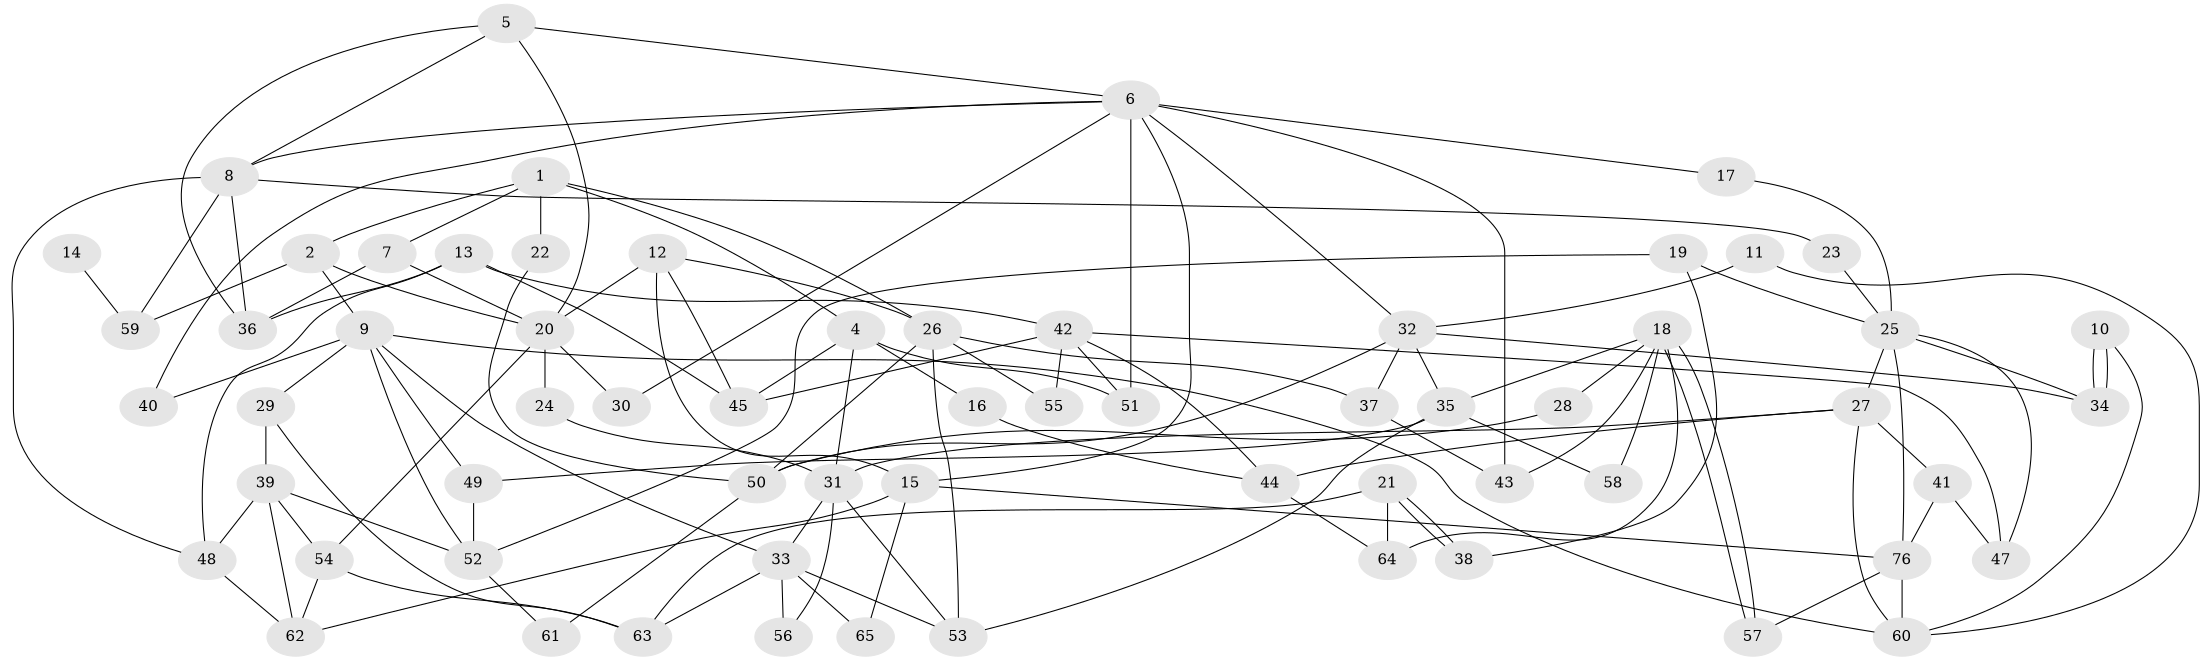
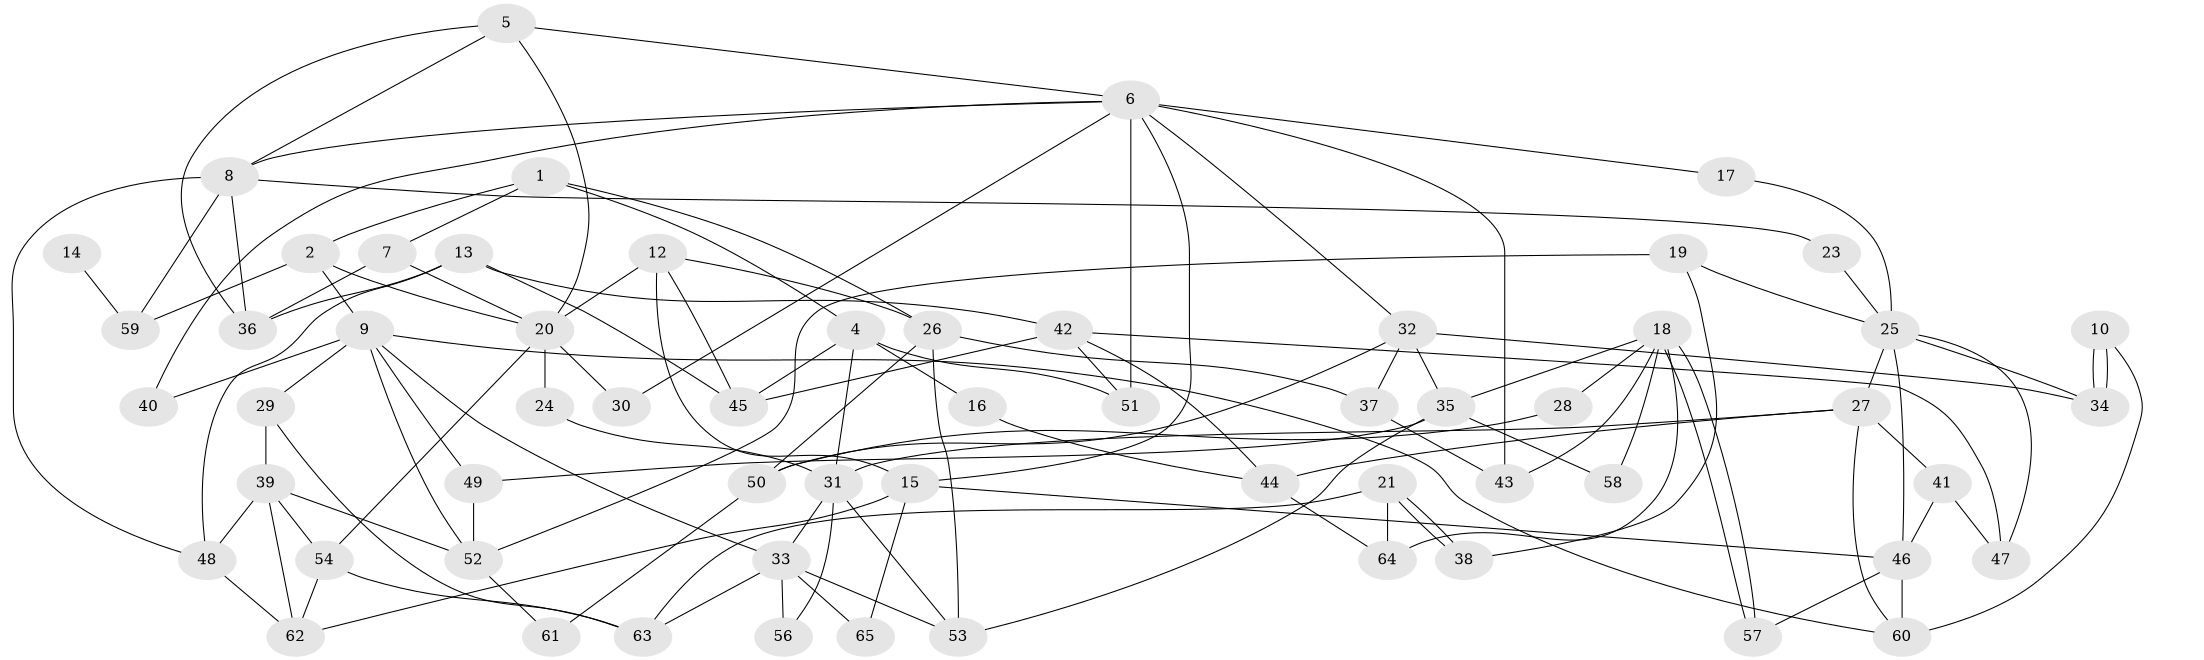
(541, 254) -> none
(1755, 254) -> none
(1054, 407) -> none
(1902, 560) -> (1902, 560)
